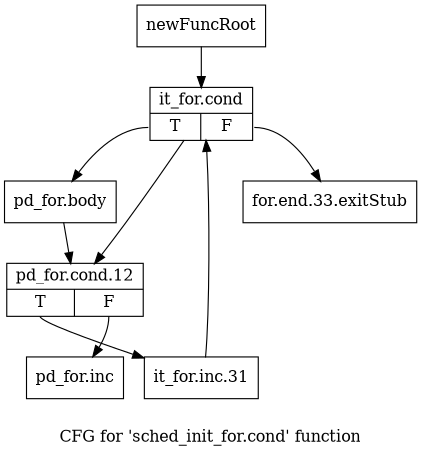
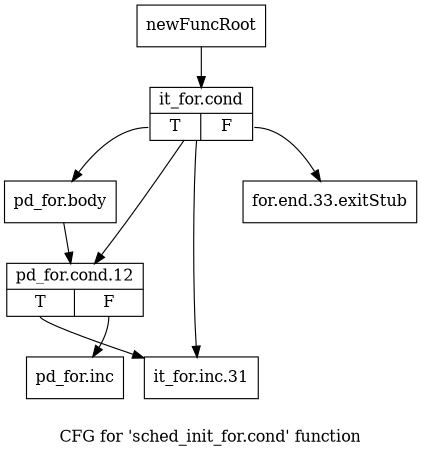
(209, 255) -> (194, 243)
